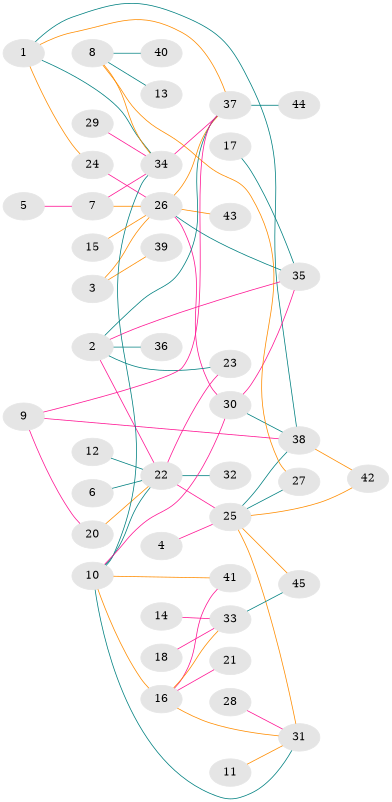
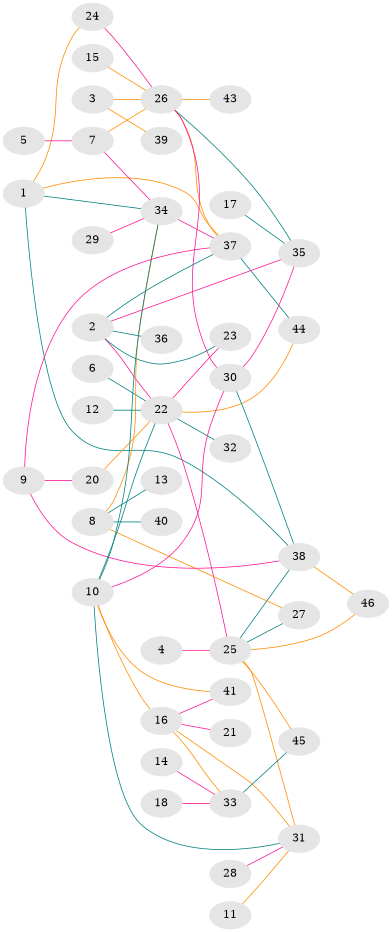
none -> (251, 399)
(368, 479) -> (368, 604)
